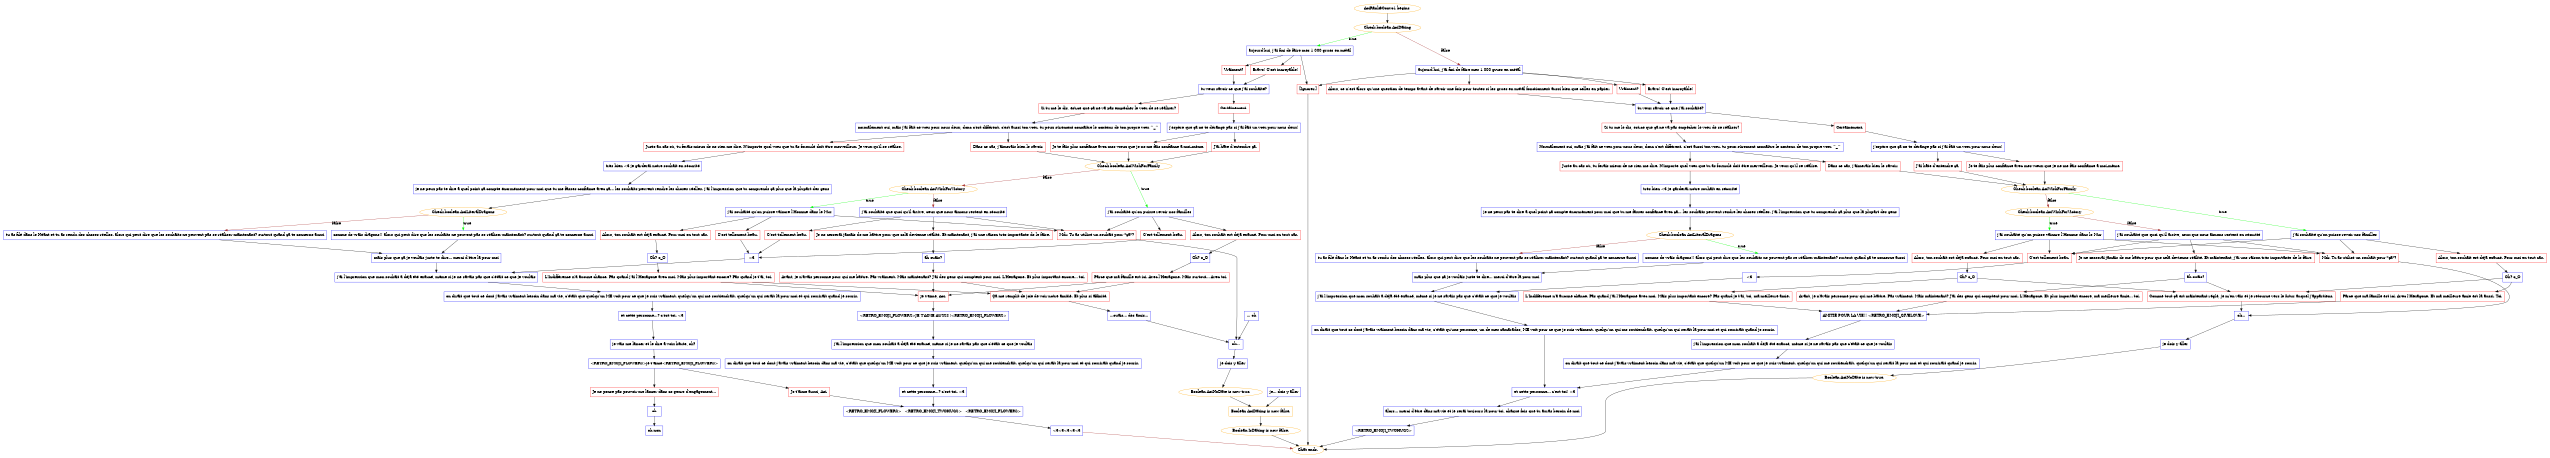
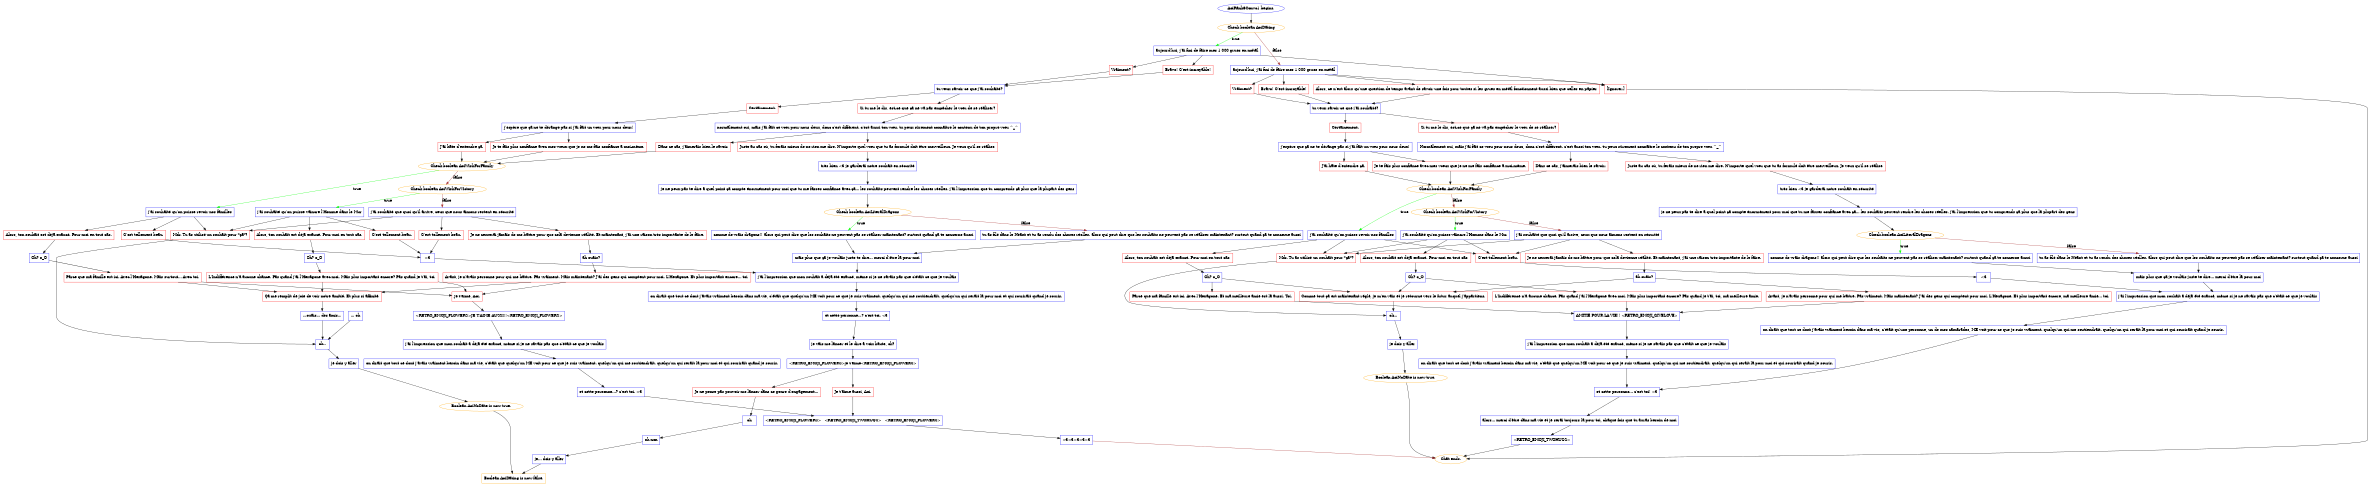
(1387, 8) -> (1251, 8)
(1261, 431) -> none
none -> (606, 449)
